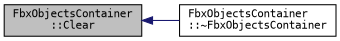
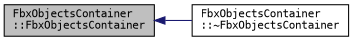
(73, 20) -> (79, 20)
